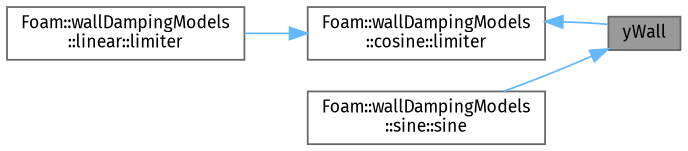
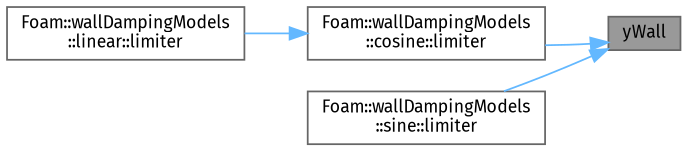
(586, 23) -> (568, 45)
(426, 118) -> (426, 118)
